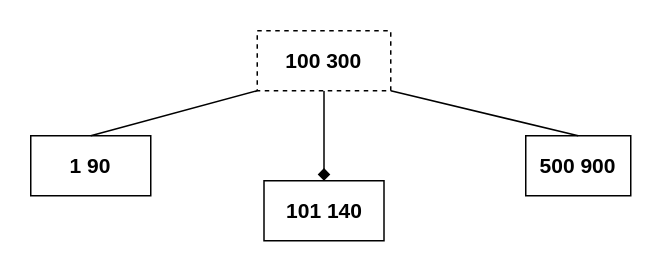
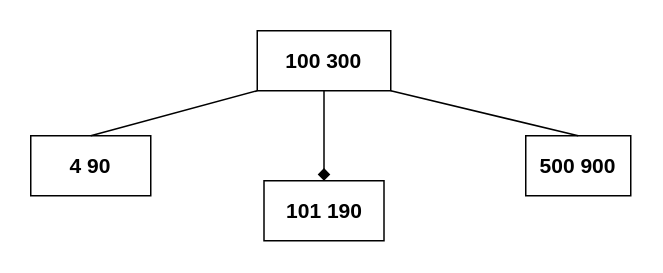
(324, 61) -> (324, 61)
(91, 166) -> (91, 166)
(325, 211) -> (325, 211)
